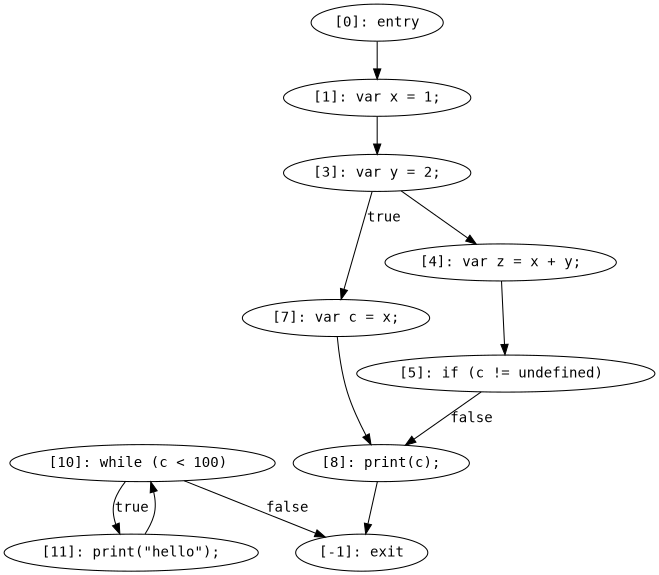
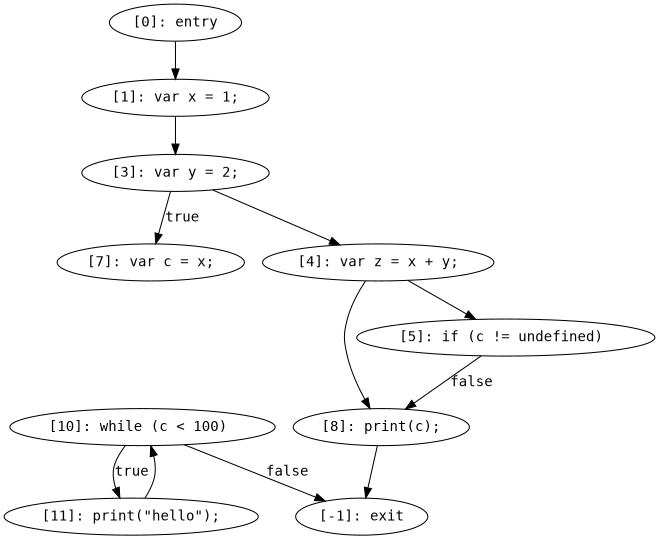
(346, 388) -> (345, 340)
